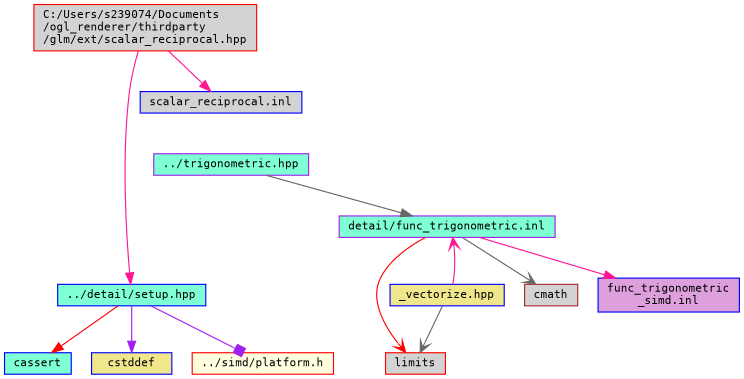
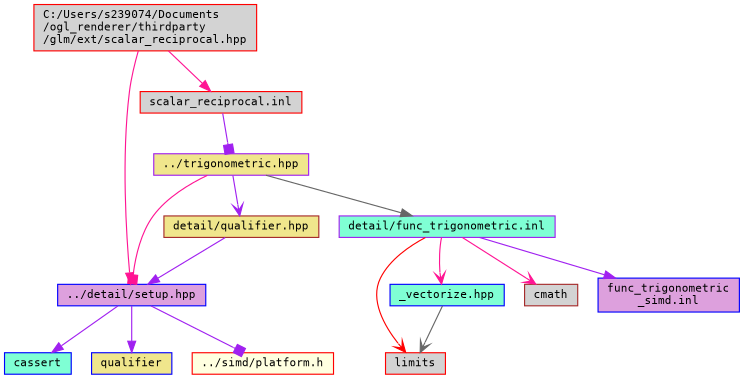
(221, 102) -> (221, 102)
none -> (225, 128)
(231, 164) -> (231, 164)
none -> (156, 213)
none -> (241, 227)
(542, 256) -> (542, 256)
(494, 258) -> (494, 258)
(455, 267) -> (440, 255)
(132, 295) -> (132, 295)
(447, 295) -> (447, 295)
(90, 326) -> (90, 326)
(132, 363) -> (132, 363)
